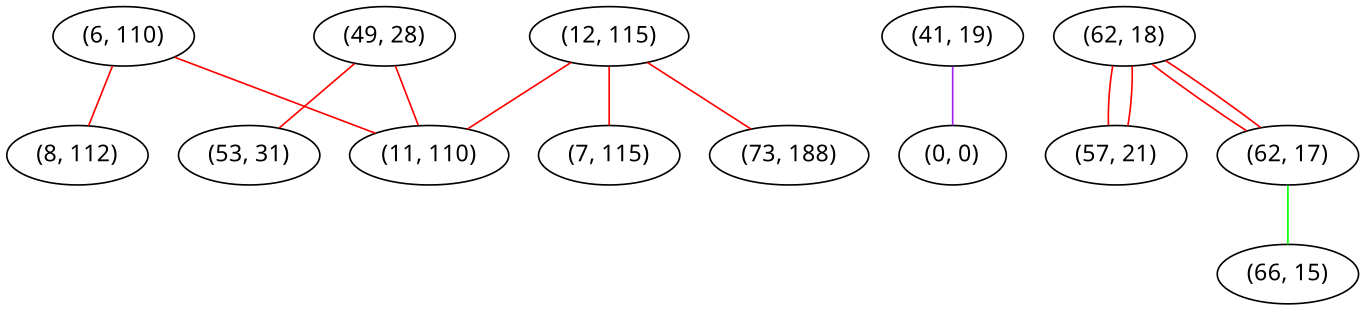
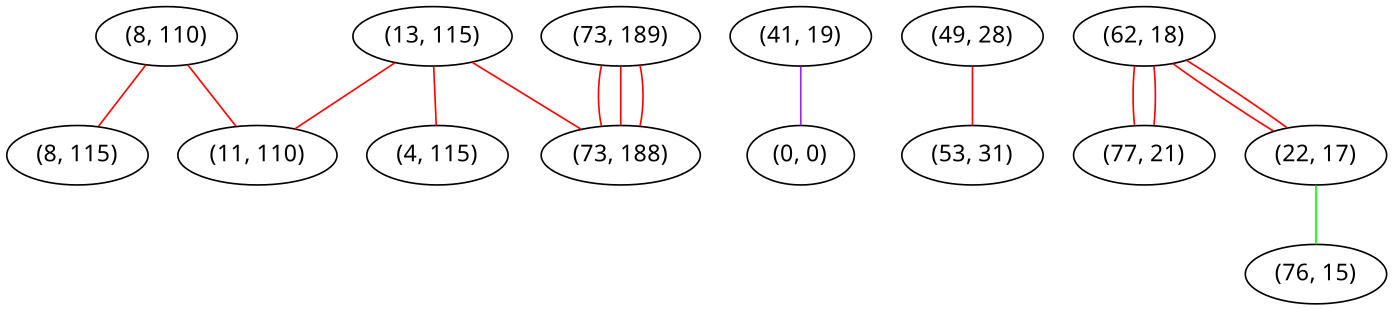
(124, 36) -> (167, 36)
(609, 36) -> (432, 36)
none -> (621, 36)
(407, 96) -> none
(77, 155) -> (77, 155)
(609, 155) -> (437, 155)
(1116, 155) -> (1144, 155)
(1288, 155) -> (1316, 155)
(1288, 274) -> (1316, 274)
